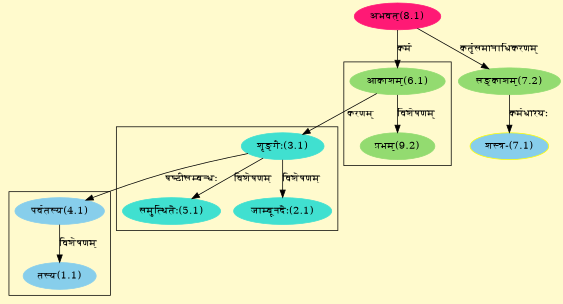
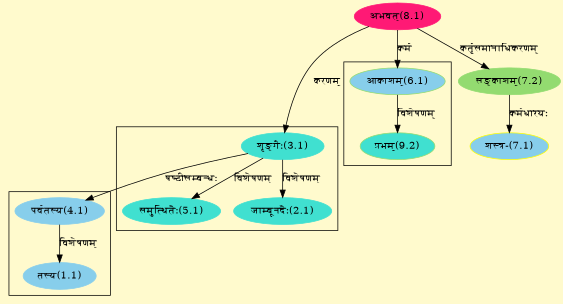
(398, 81) -> (398, 81)
(338, 115) -> (313, 63)
(398, 146) -> (398, 146)
